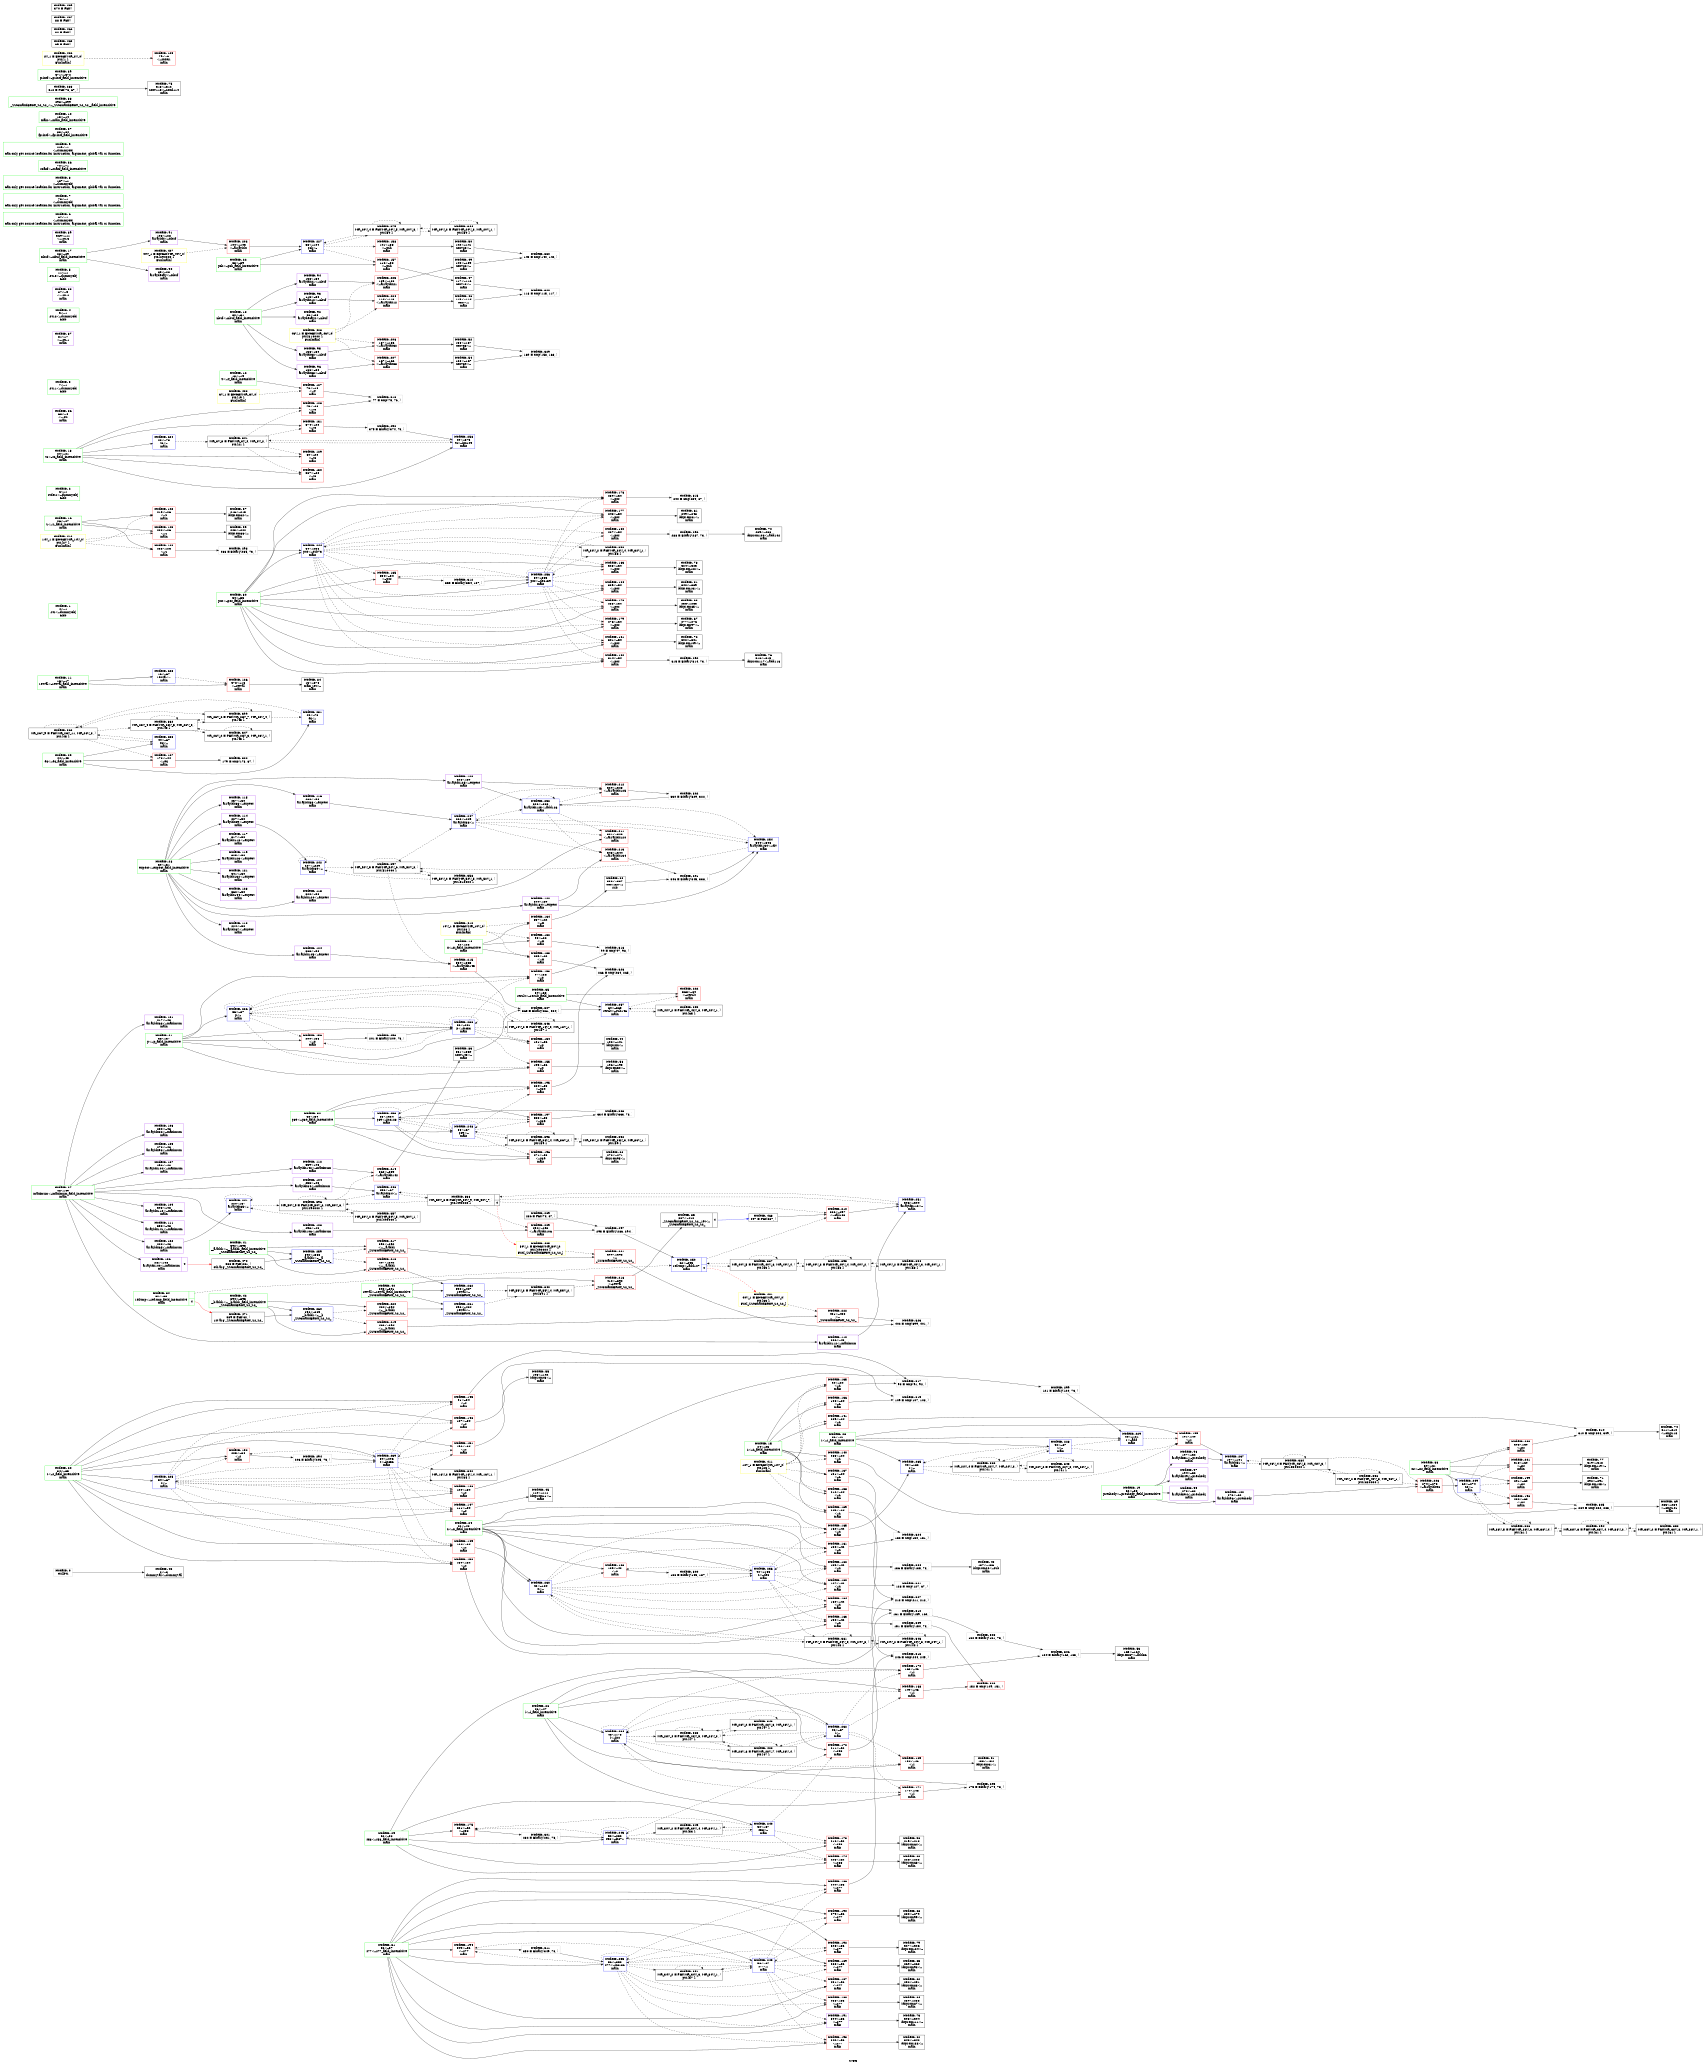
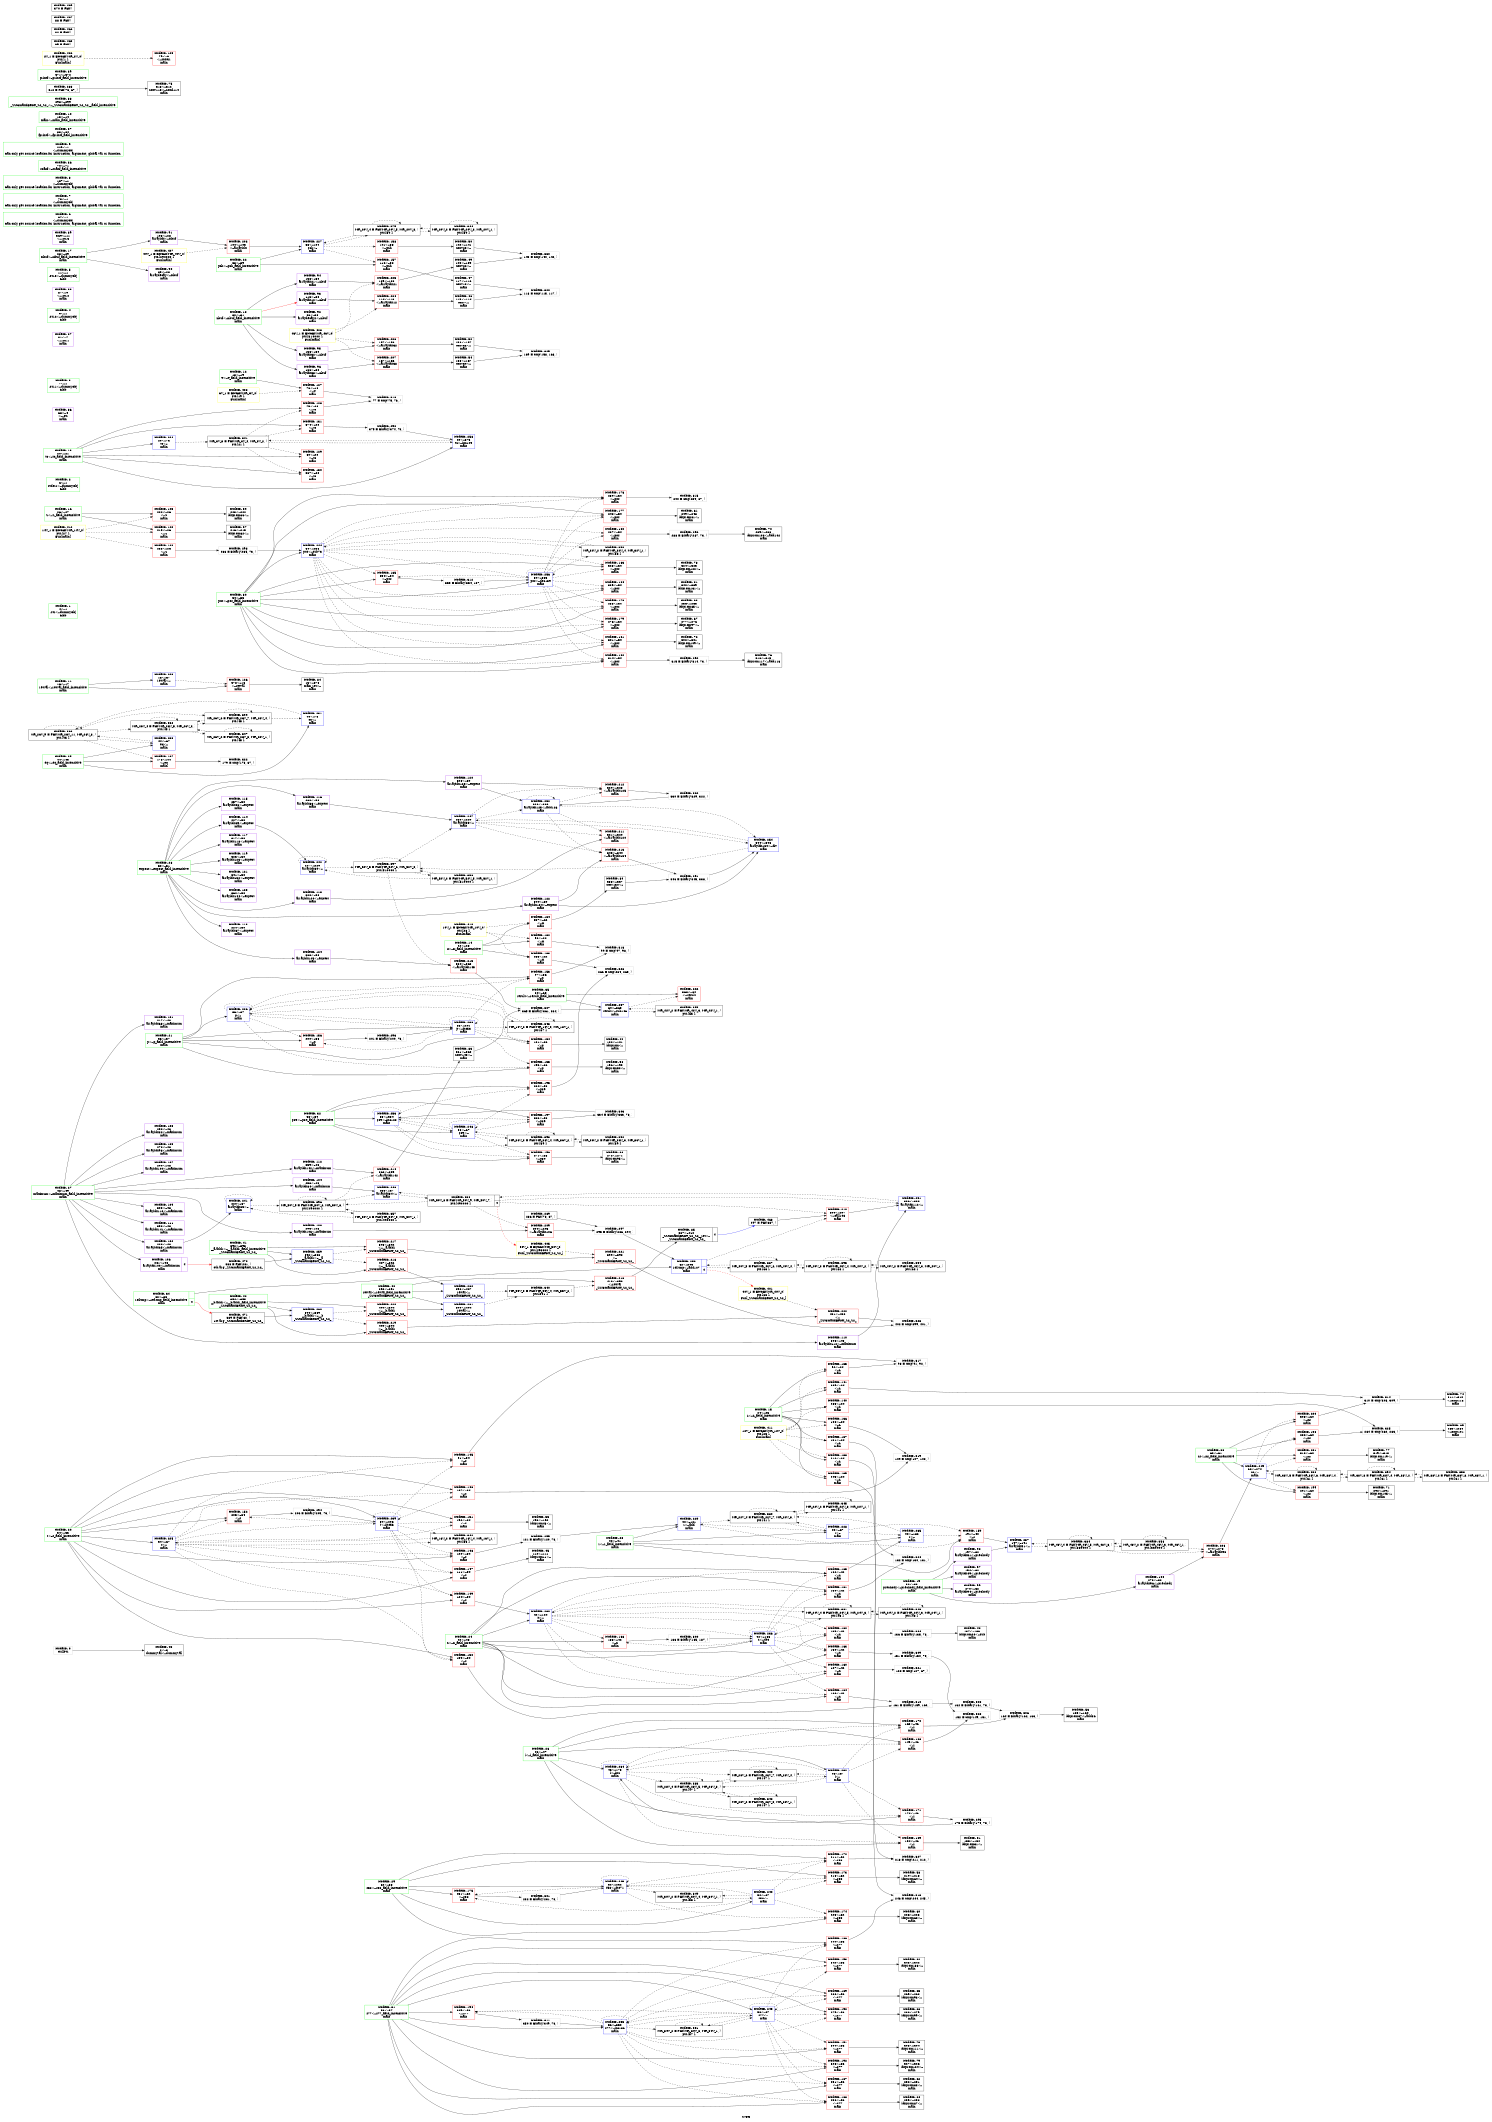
(278, 307) -> (278, 307)
(119, 530) -> none
(615, 888) -> (615, 888)
(457, 1152) -> (457, 1152)
(432, 1277) -> (432, 1277)
none -> (714, 1522)
(986, 1685) -> (972, 1716)
(838, 2021) -> (838, 2047)
